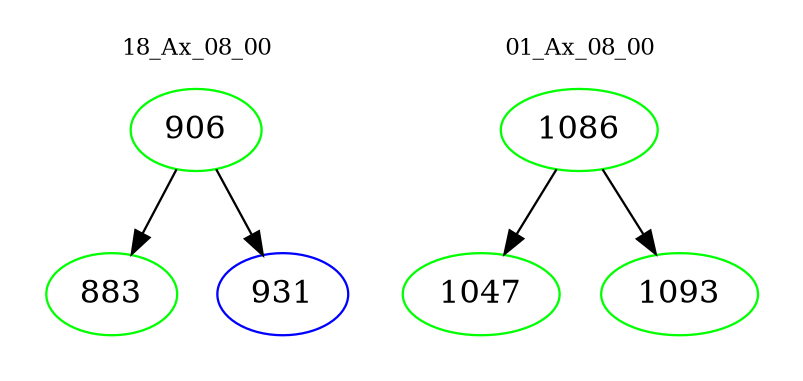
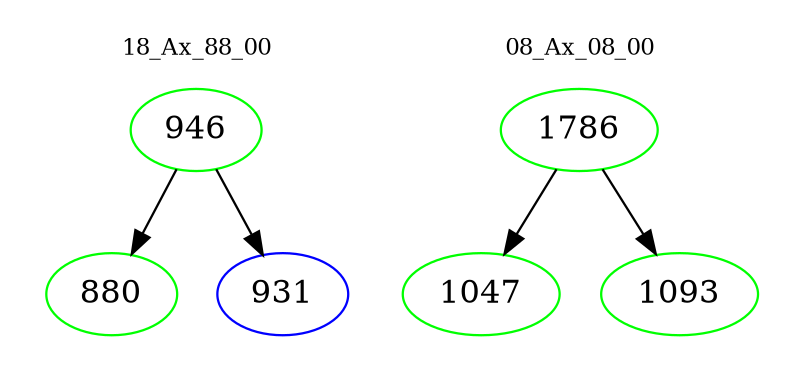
(197, 49) -> (197, 49)
(580, 49) -> (580, 49)
(196, 130) -> (196, 130)
(579, 130) -> (579, 130)
(112, 294) -> (112, 294)
